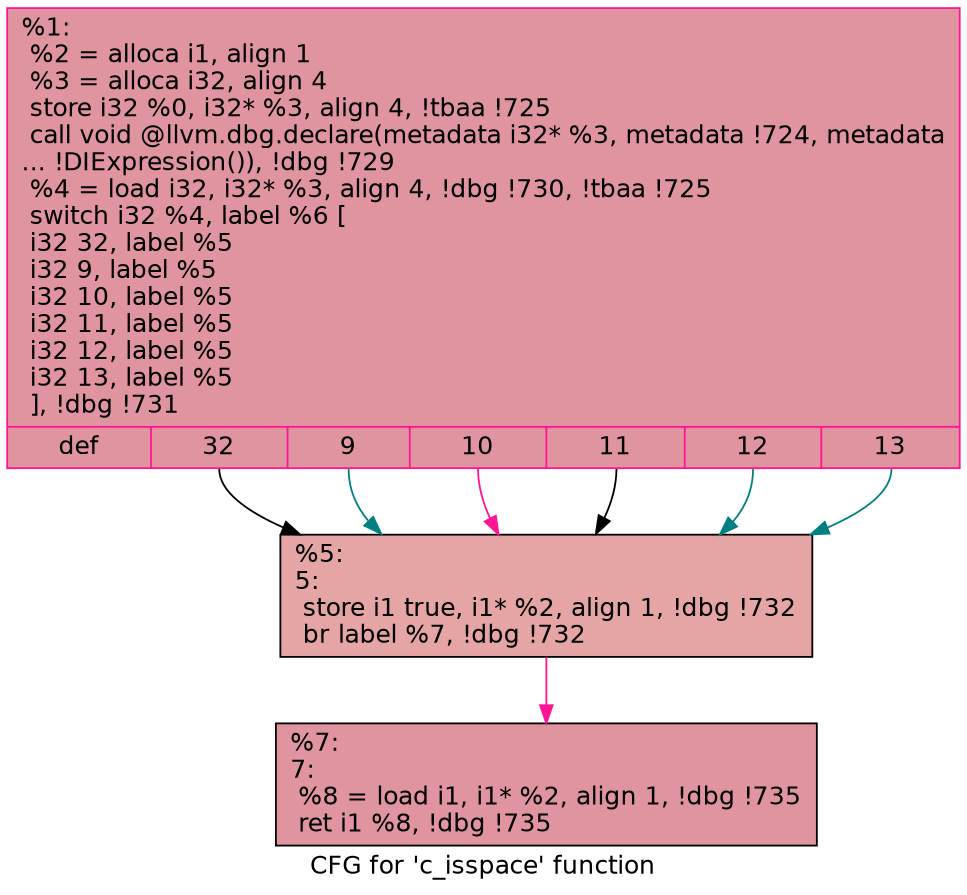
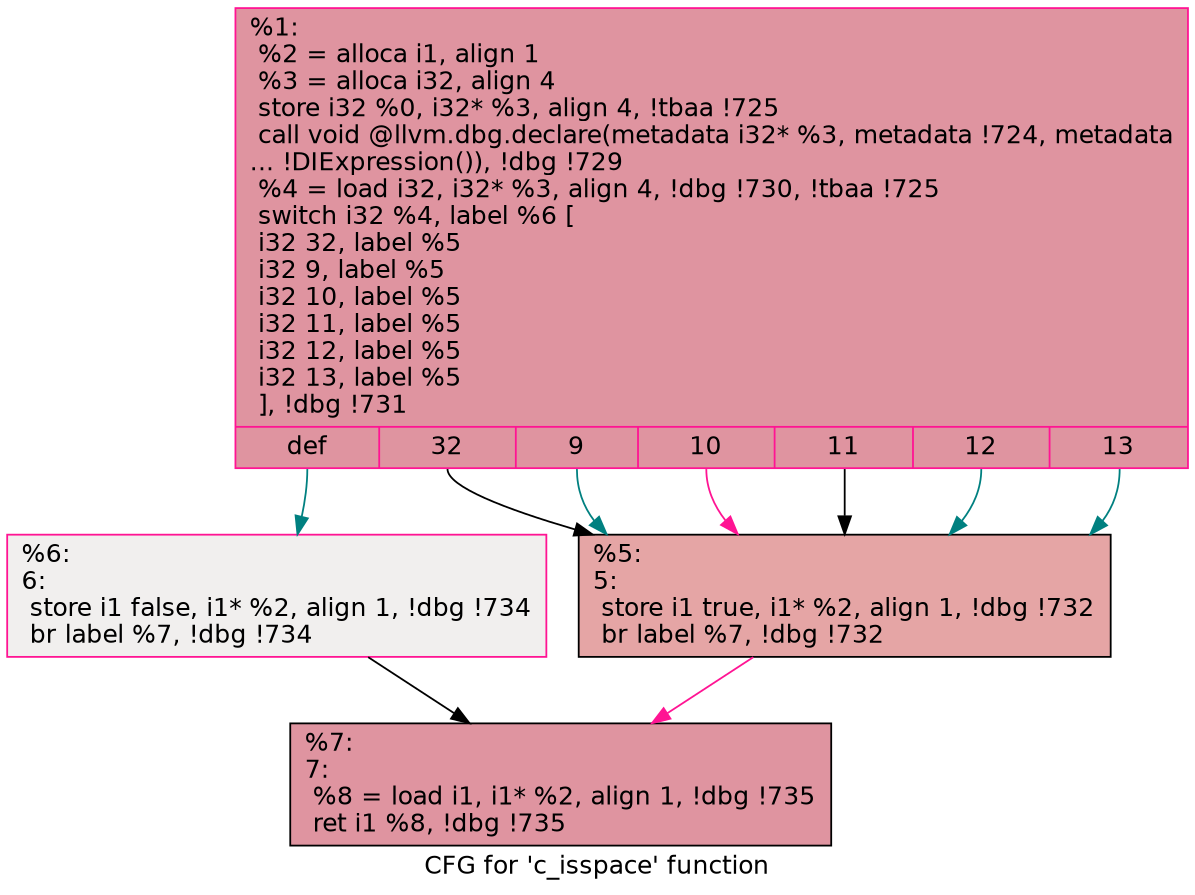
none -> (277, 596)
